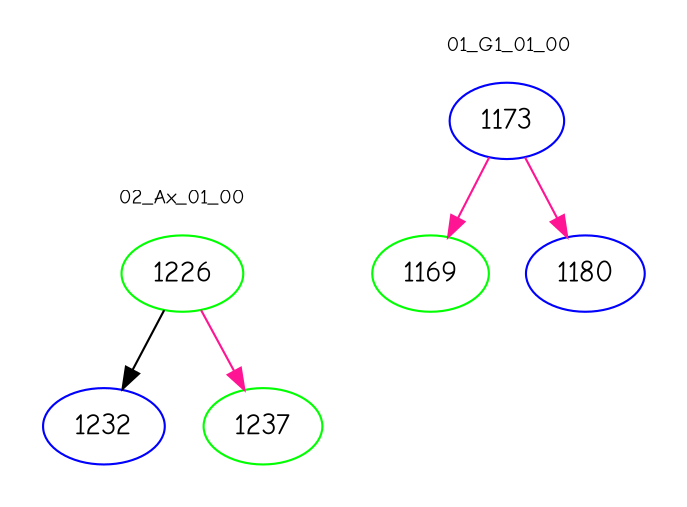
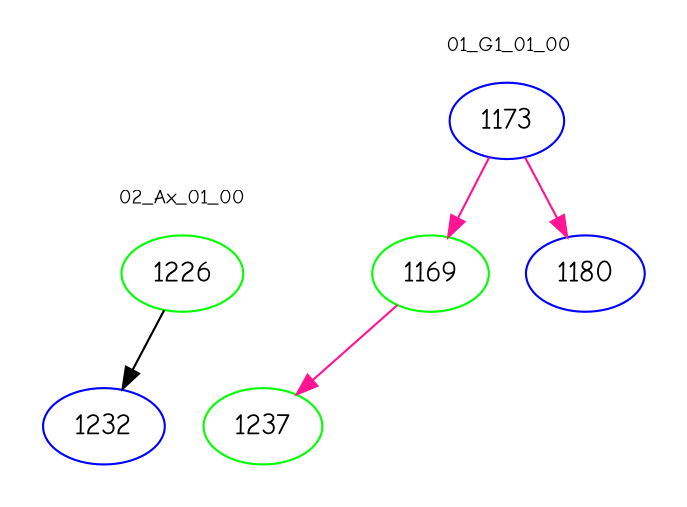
(218, 340) -> (355, 343)
